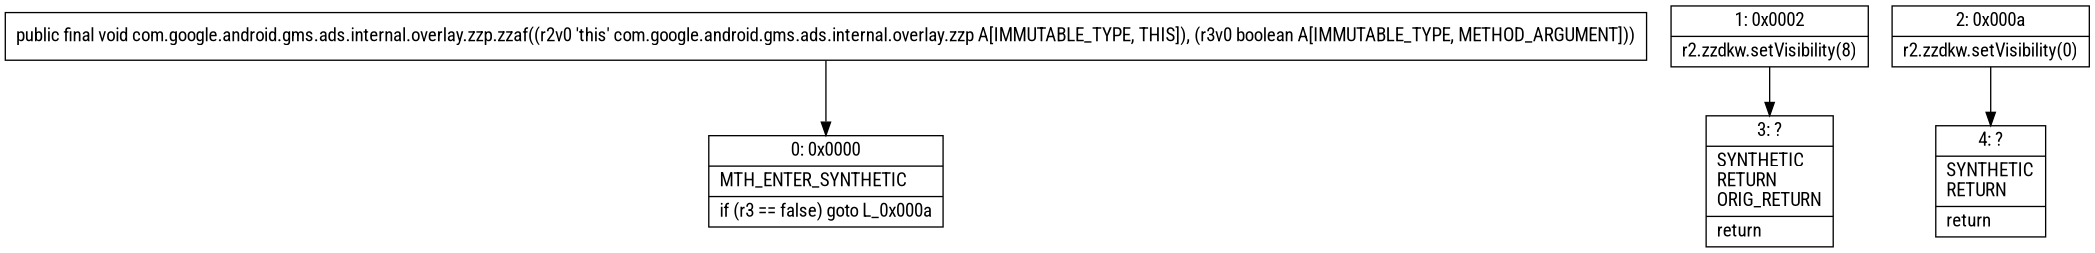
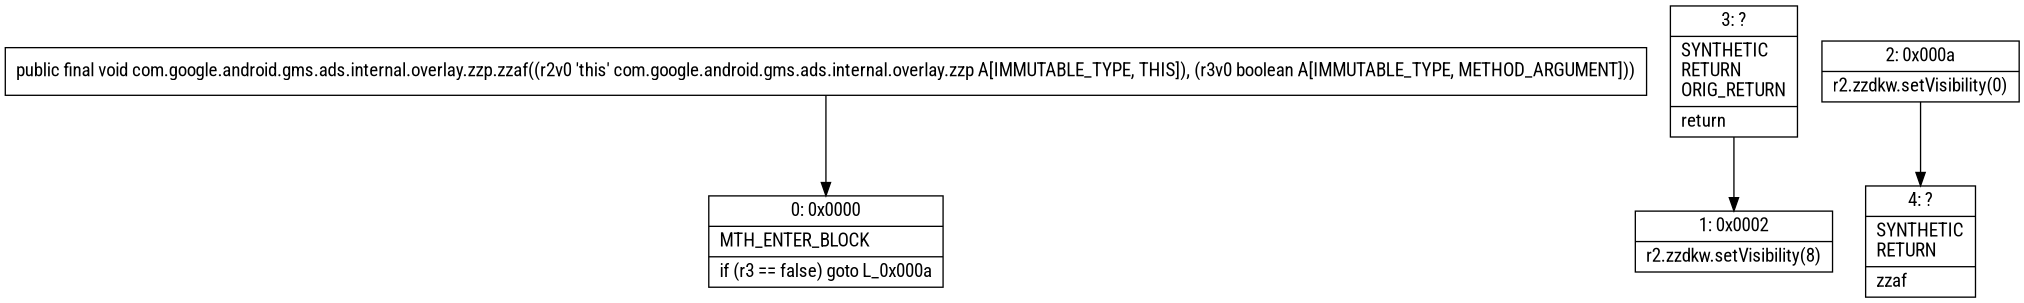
(1770, 85) -> (1734, 167)
(813, 181) -> (795, 241)
(1969, 221) -> (1892, 281)
